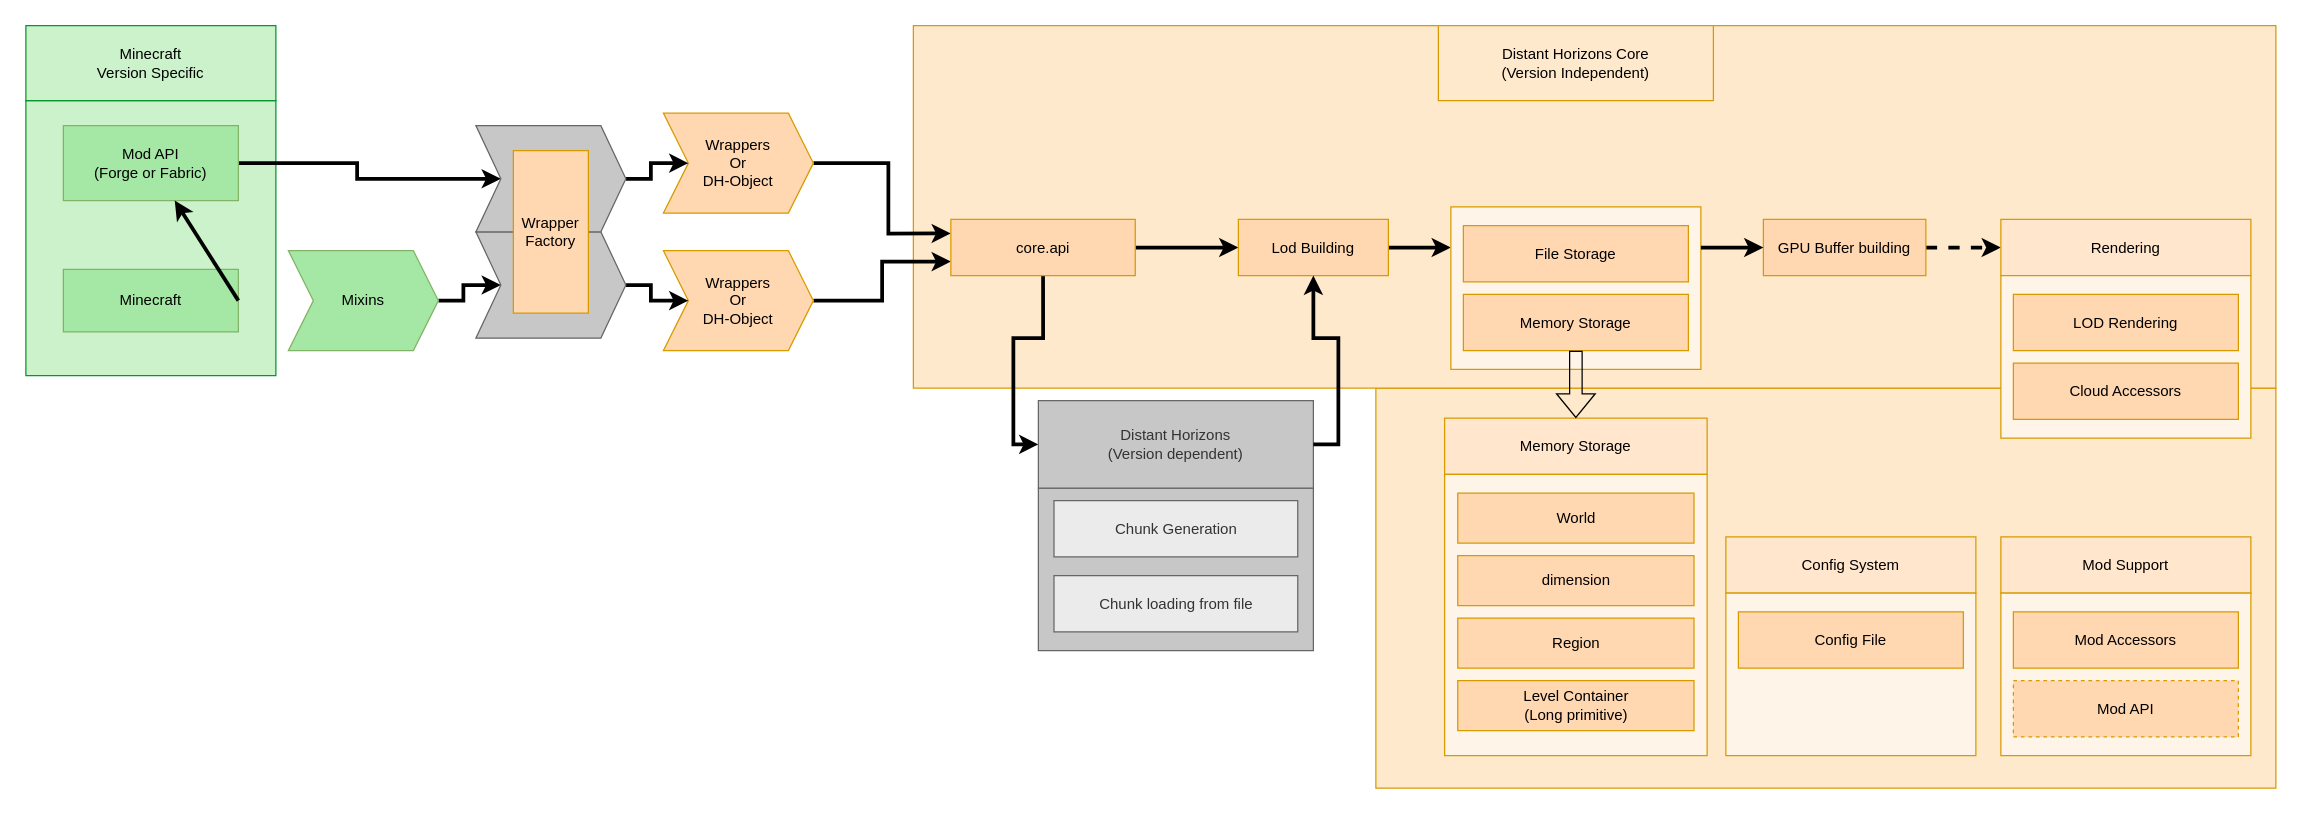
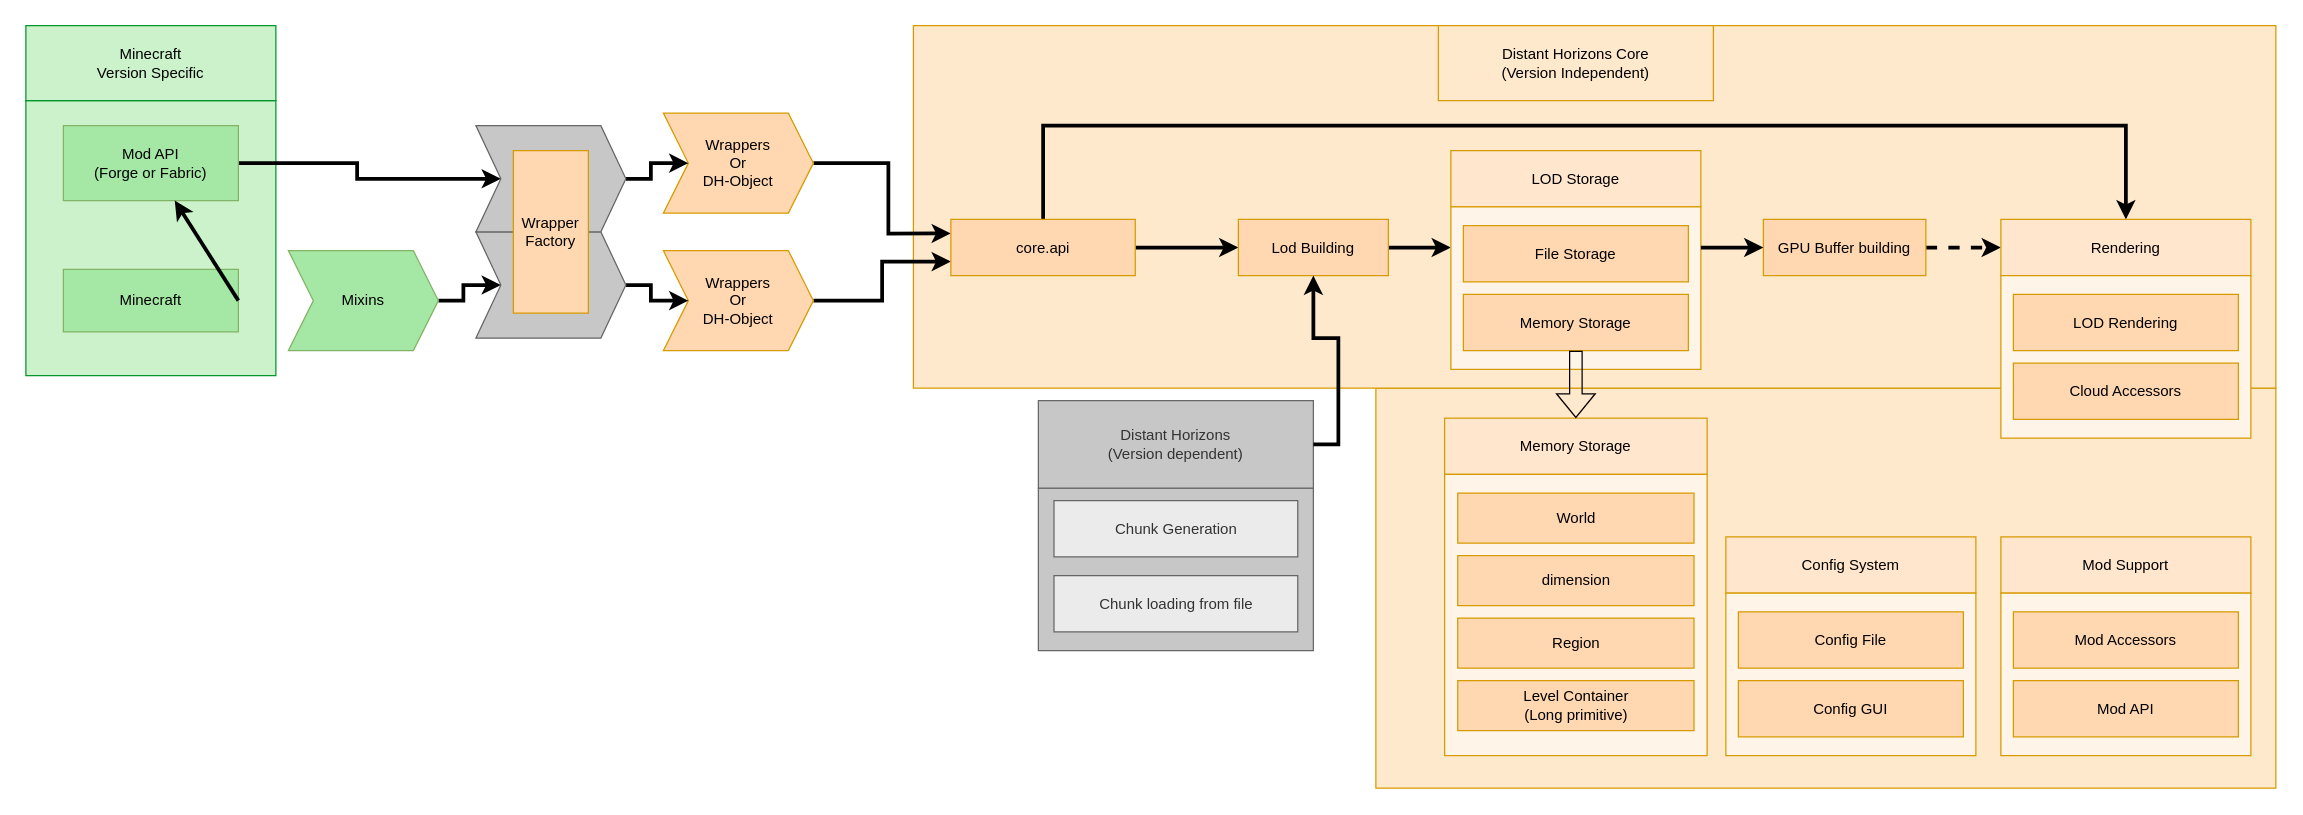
none -> (1578, 126)
none -> (1576, 179)
(1013, 351) -> none
none -> (1851, 709)
(2126, 709) -> (2126, 709)
